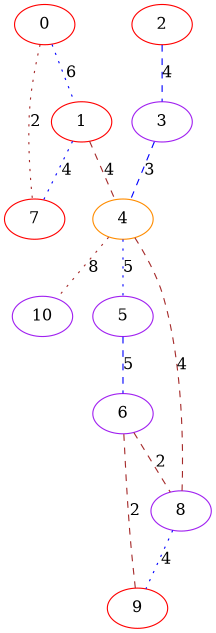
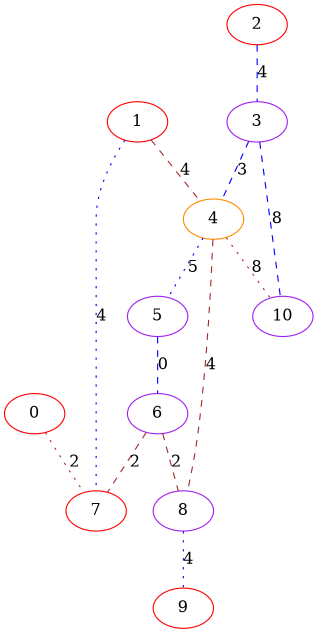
(63, 73) -> none
none -> (270, 219)
(129, 365) -> (163, 365)
(128, 511) -> (127, 462)
